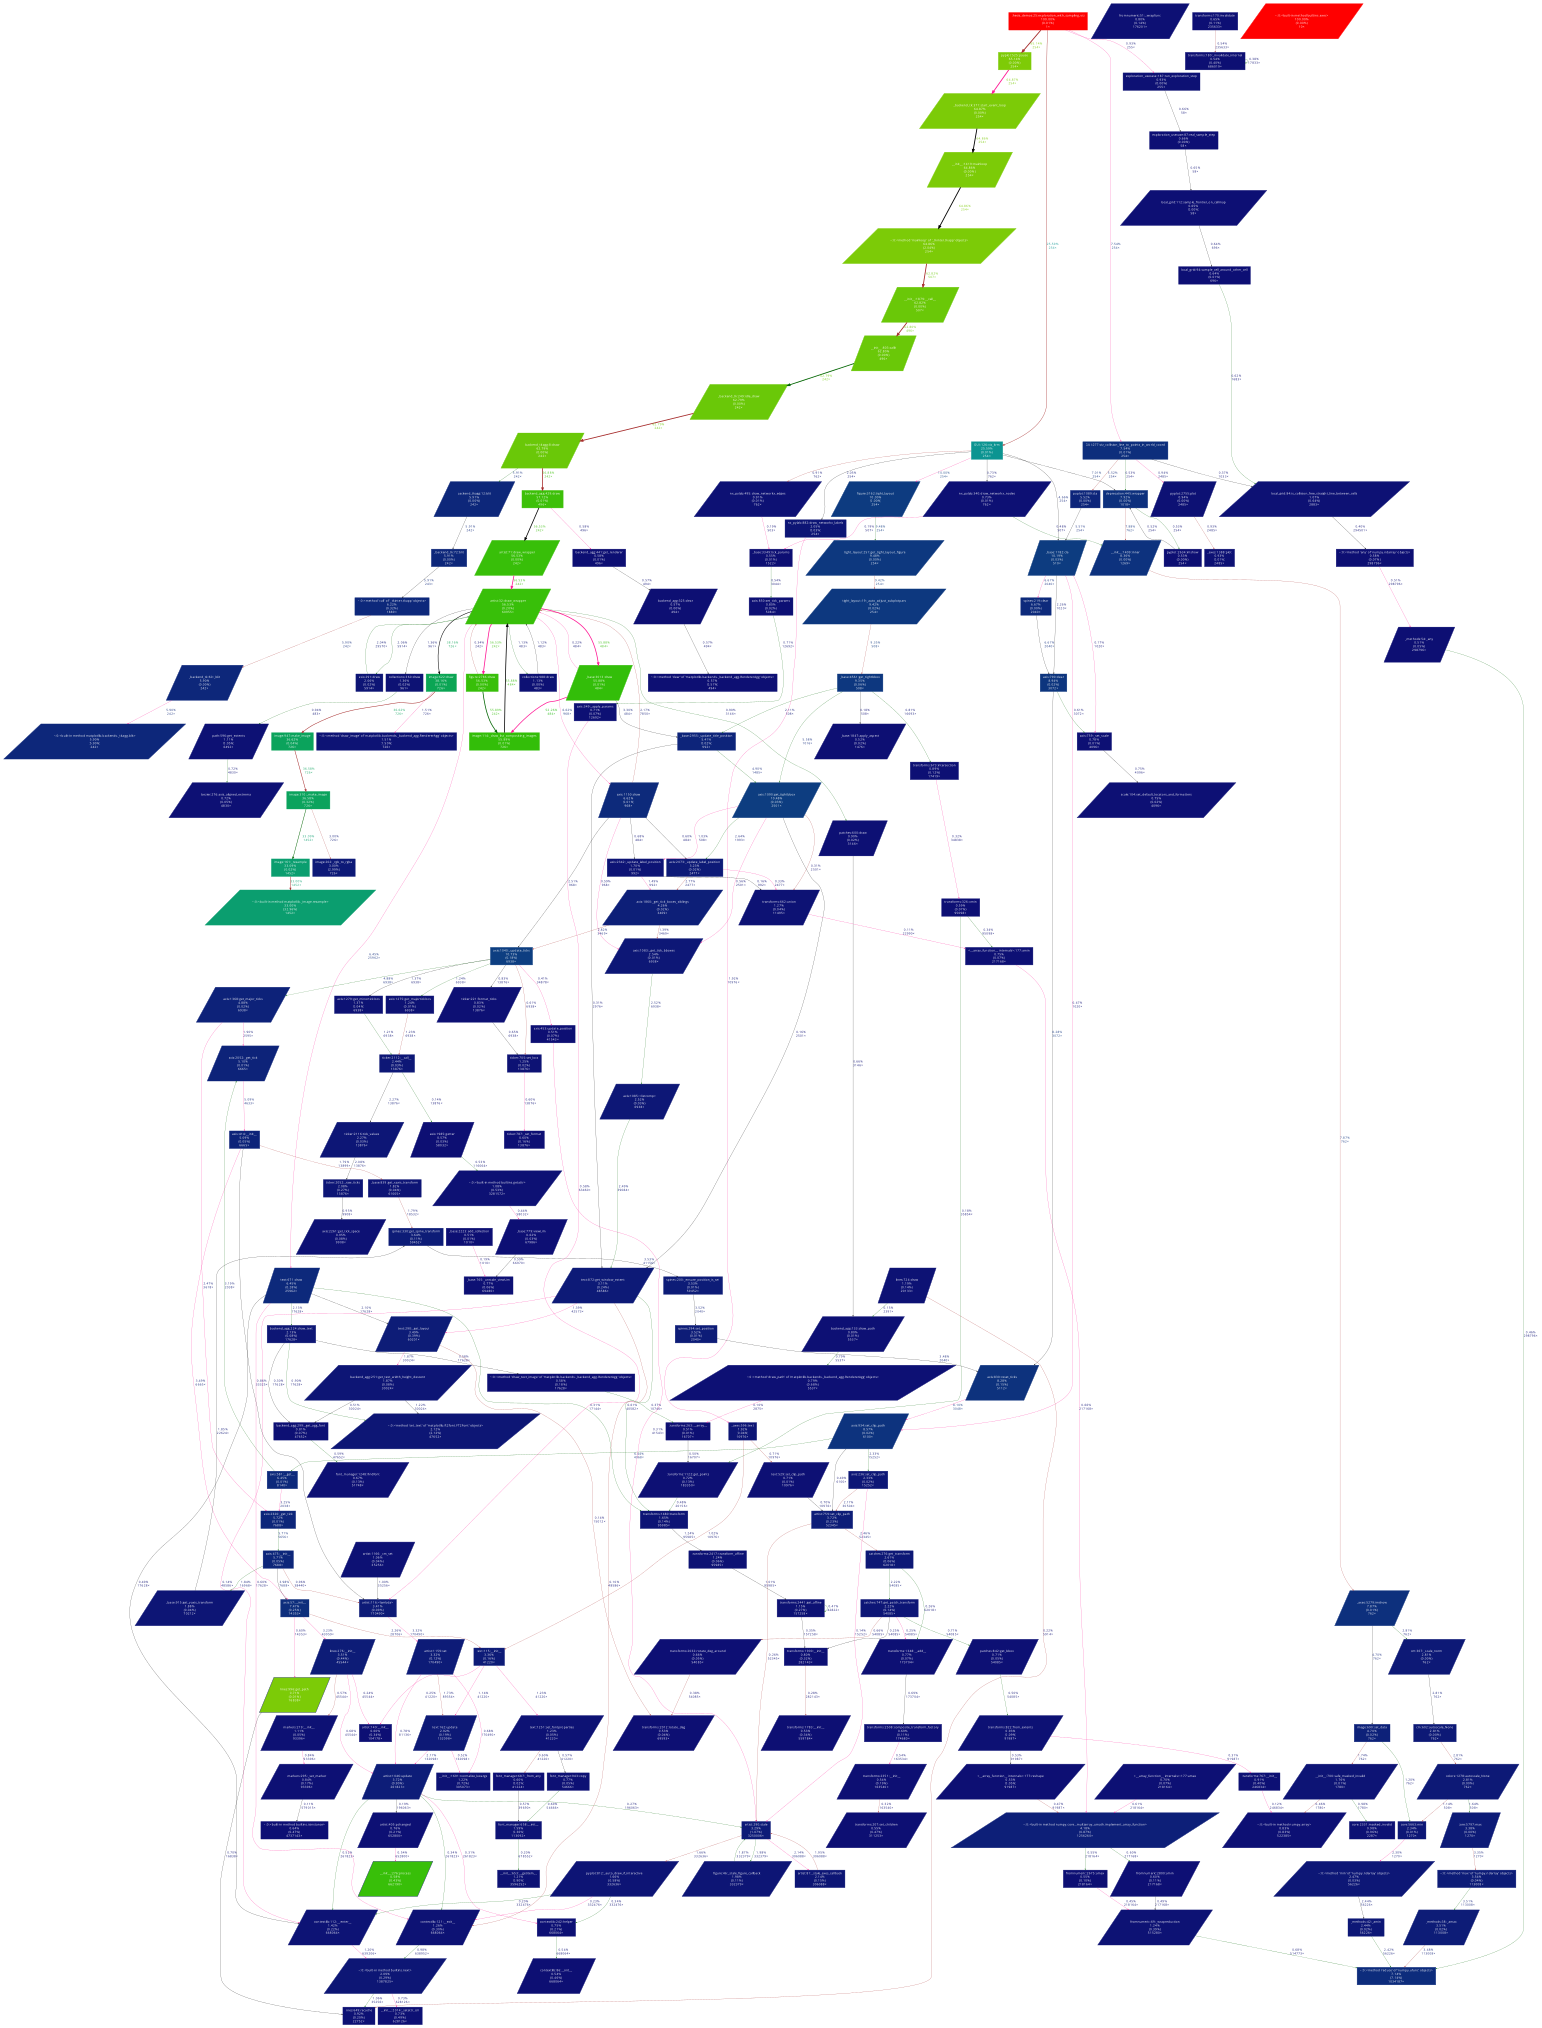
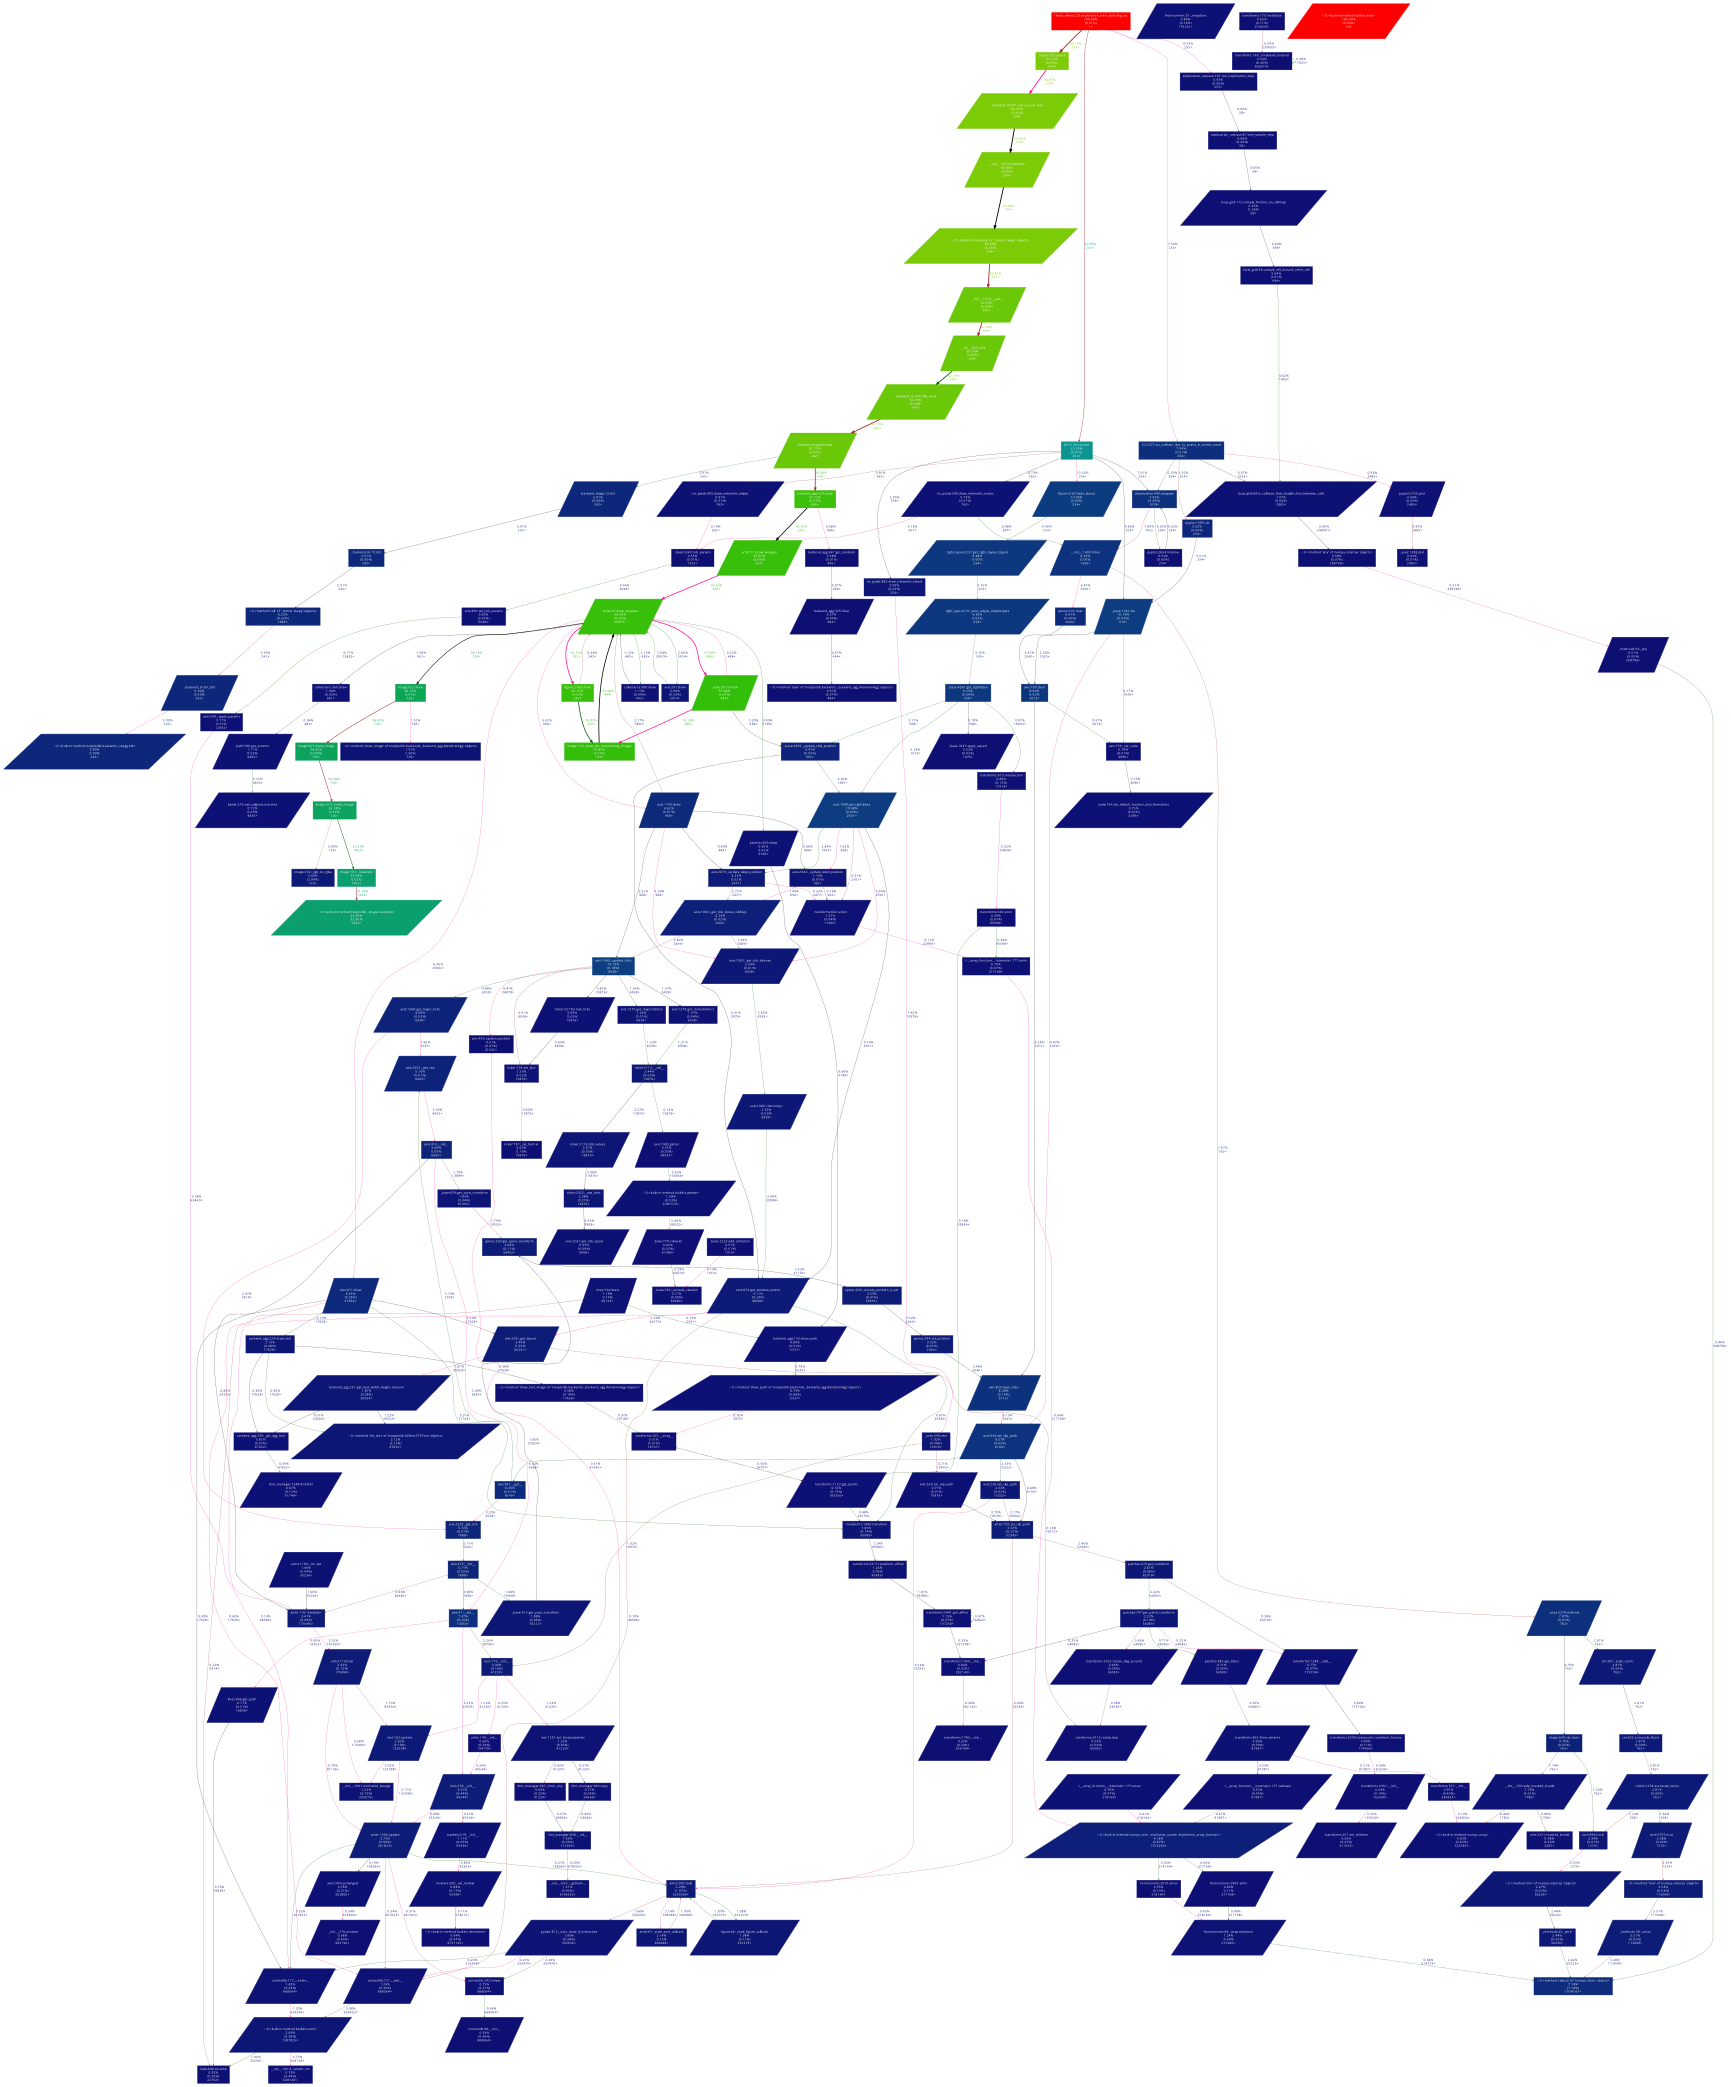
(1041, 586) -> (1077, 591)
(295, 1695) -> (242, 1705)
(358, 1699) -> (476, 1762)
(395, 1879) -> (343, 1938)
